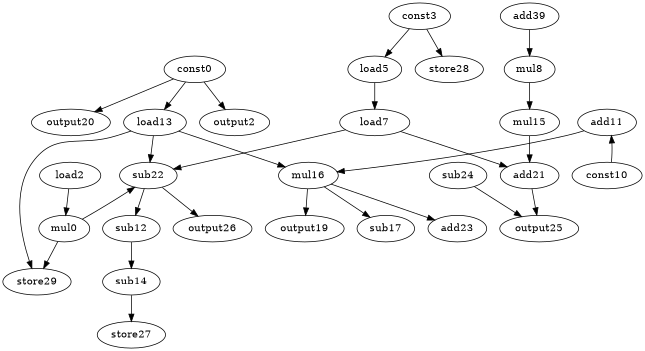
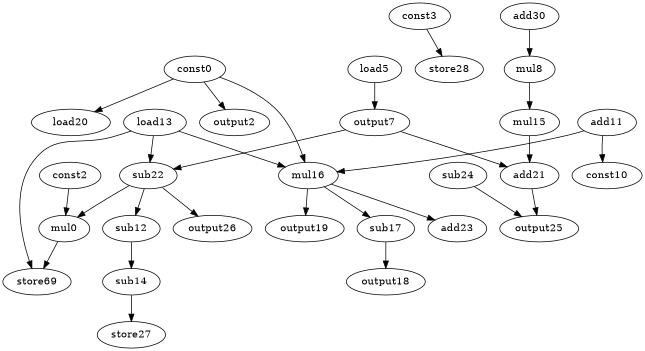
(530, 16) -> (530, 16)
(400, 40) -> none
(177, 93) -> (272, 105)
(71, 122) -> (71, 122)
(375, 122) -> (375, 122)
(612, 153) -> (602, 145)
(70, 176) -> (70, 176)
(106, 206) -> (106, 199)
(37, 282) -> (37, 282)
none -> (386, 282)
